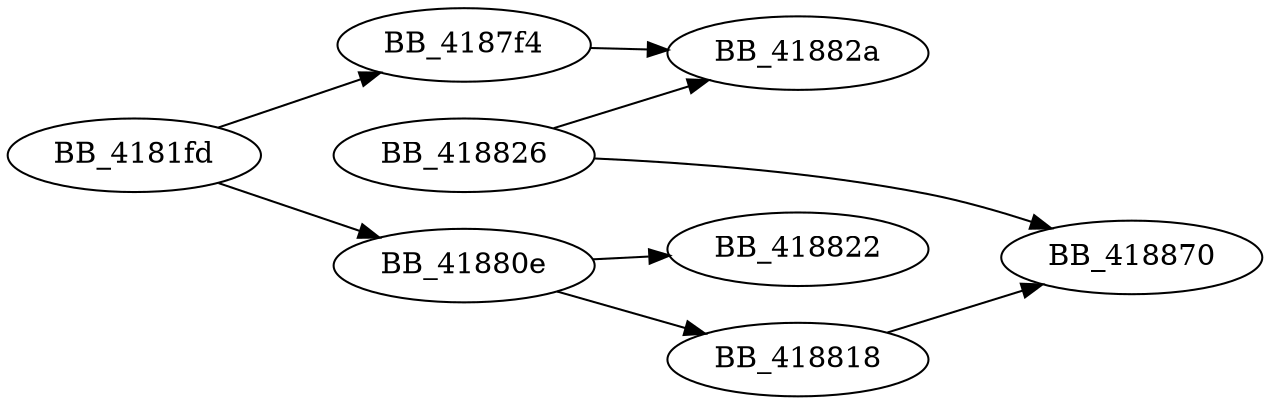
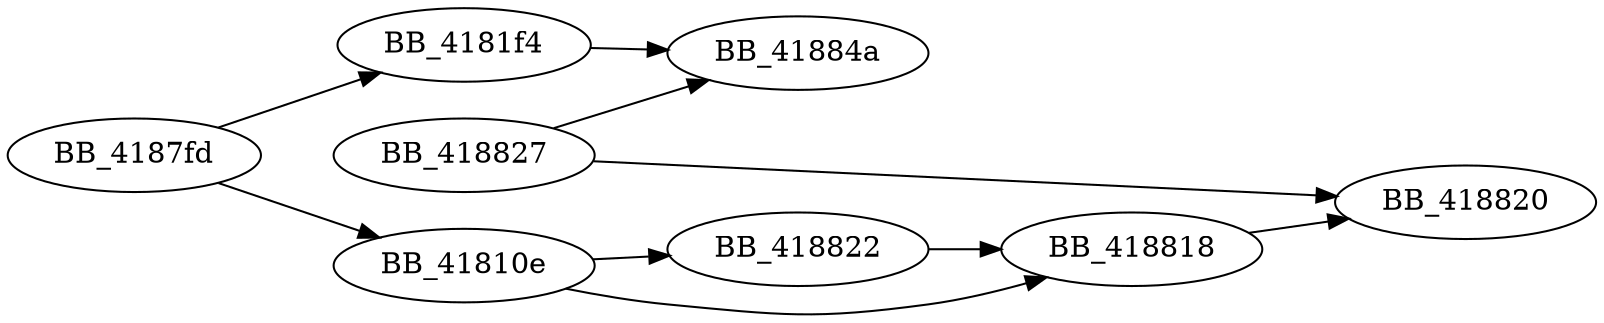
(464, 45) -> (464, 45)
(798, 53) -> (798, 53)
(134, 155) -> (134, 155)
(464, 155) -> (464, 155)
none -> (954, 249)
(1132, 257) -> (1466, 202)
(464, 266) -> (464, 266)
